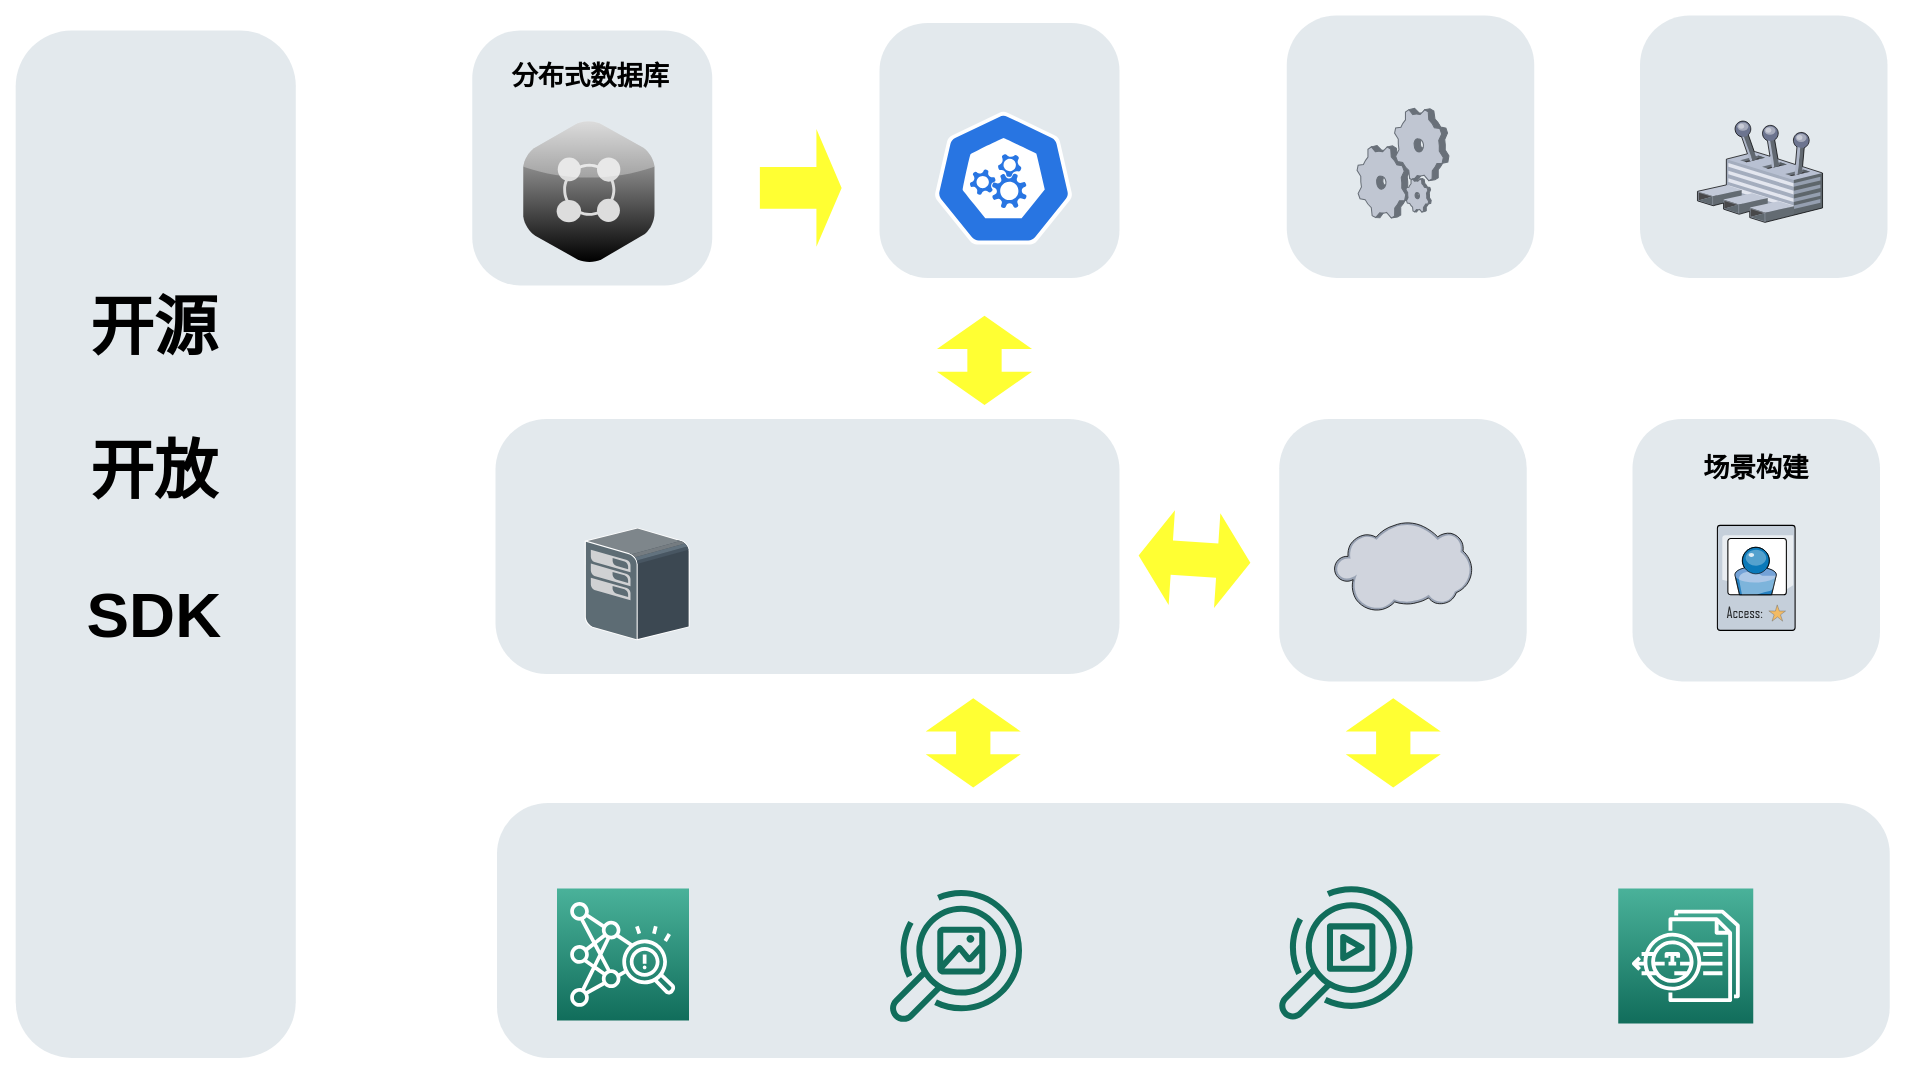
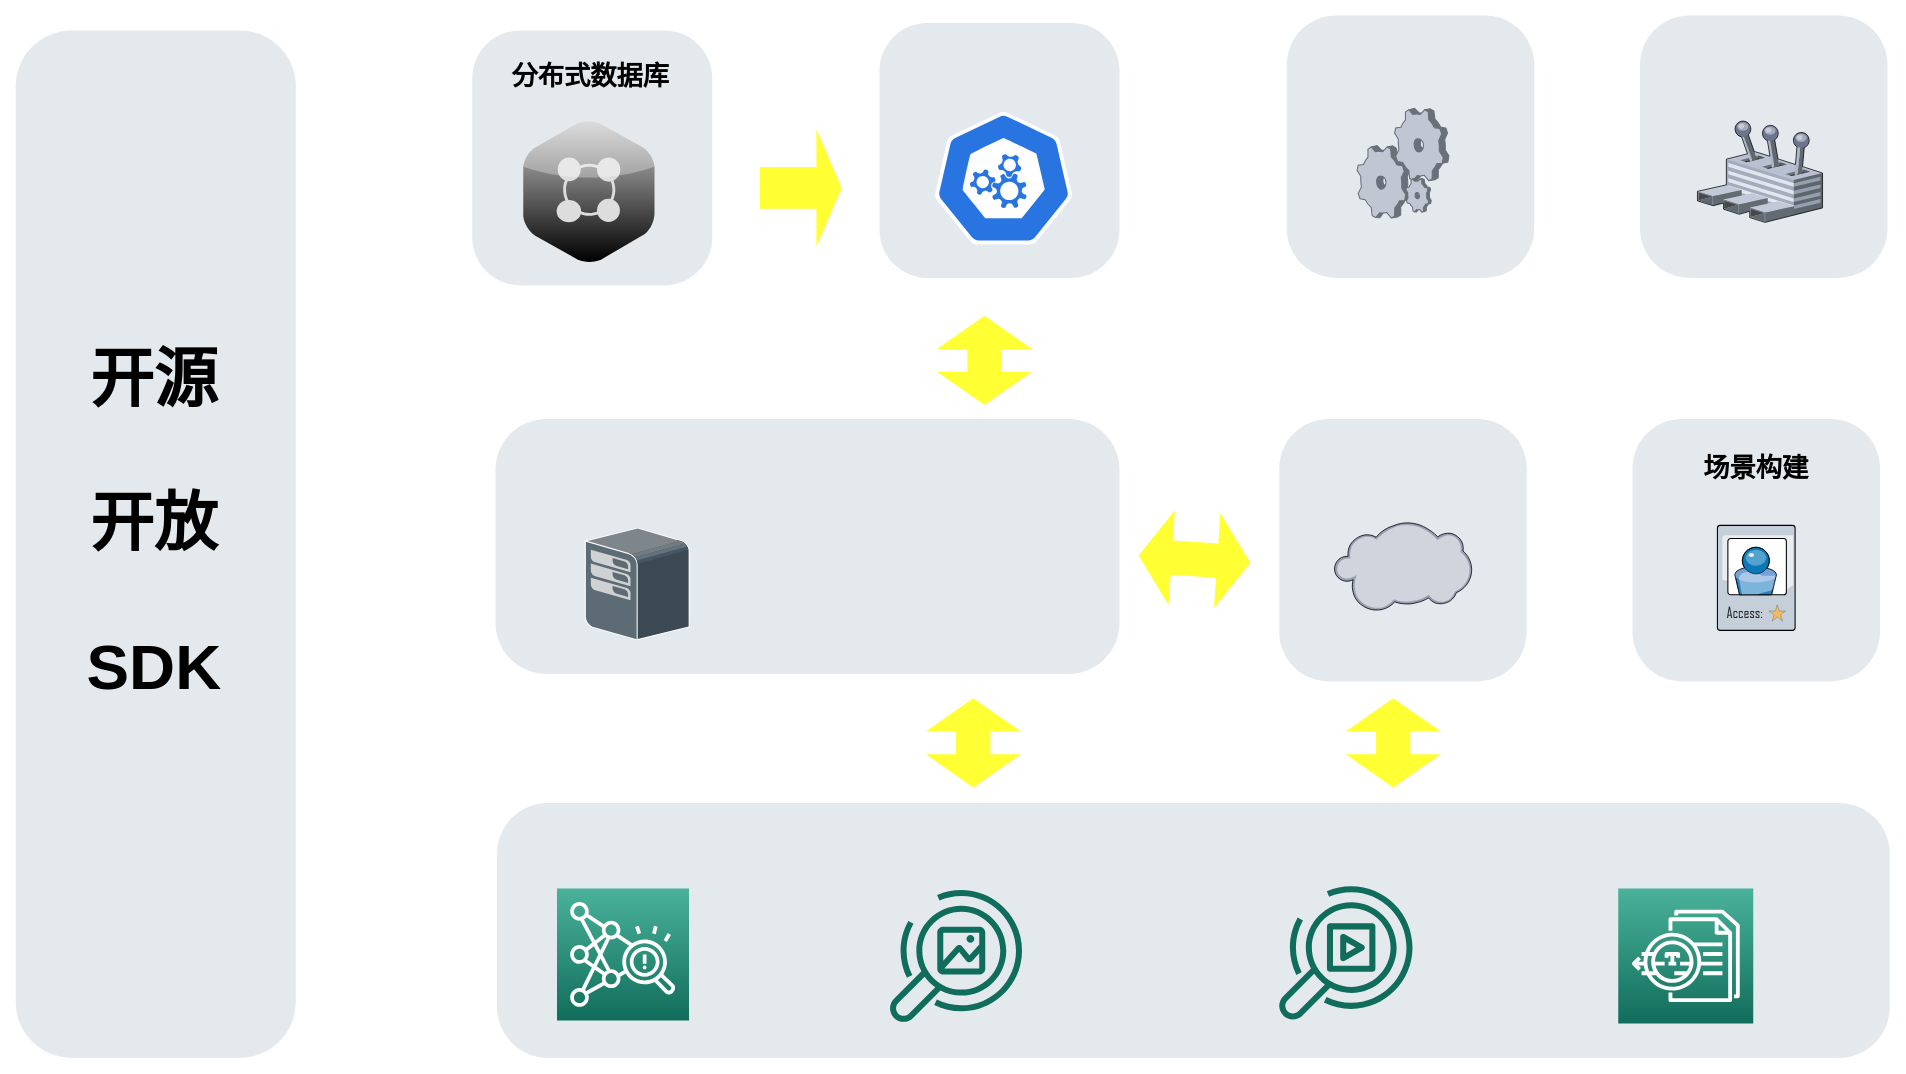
(154, 477) -> (154, 529)
